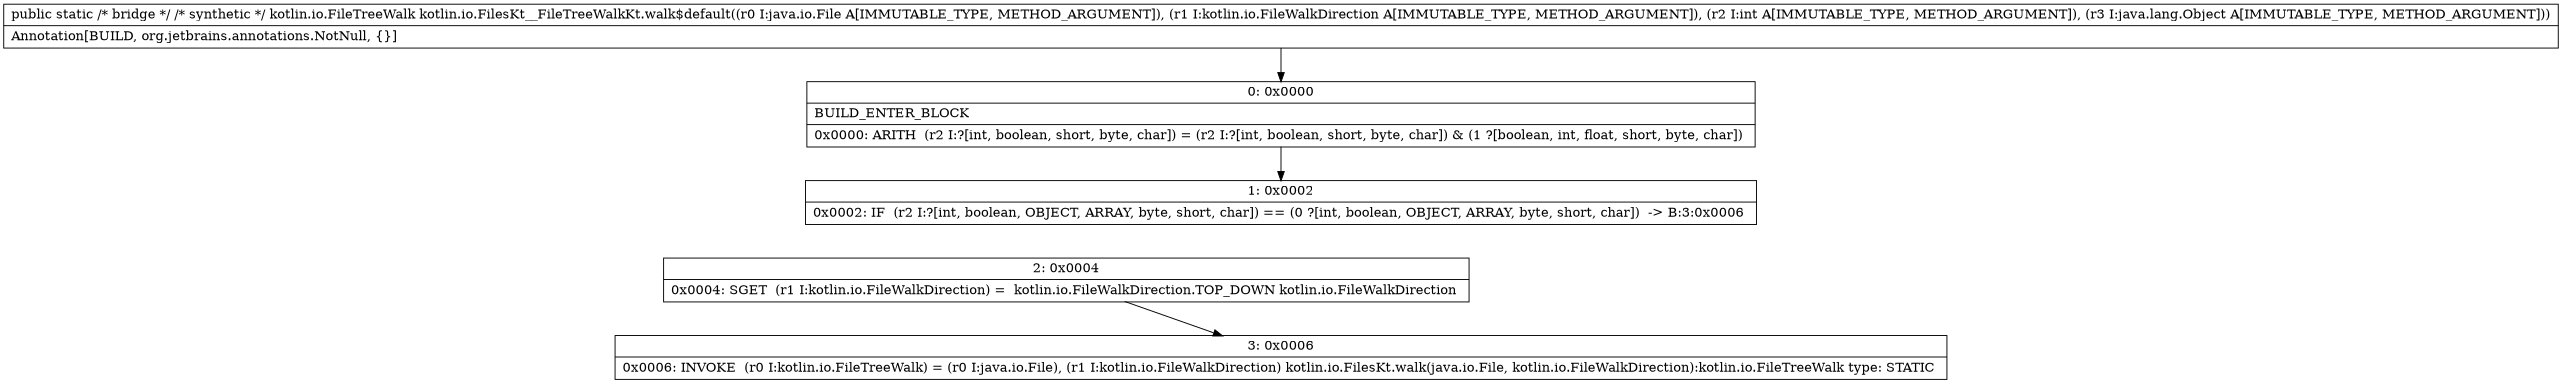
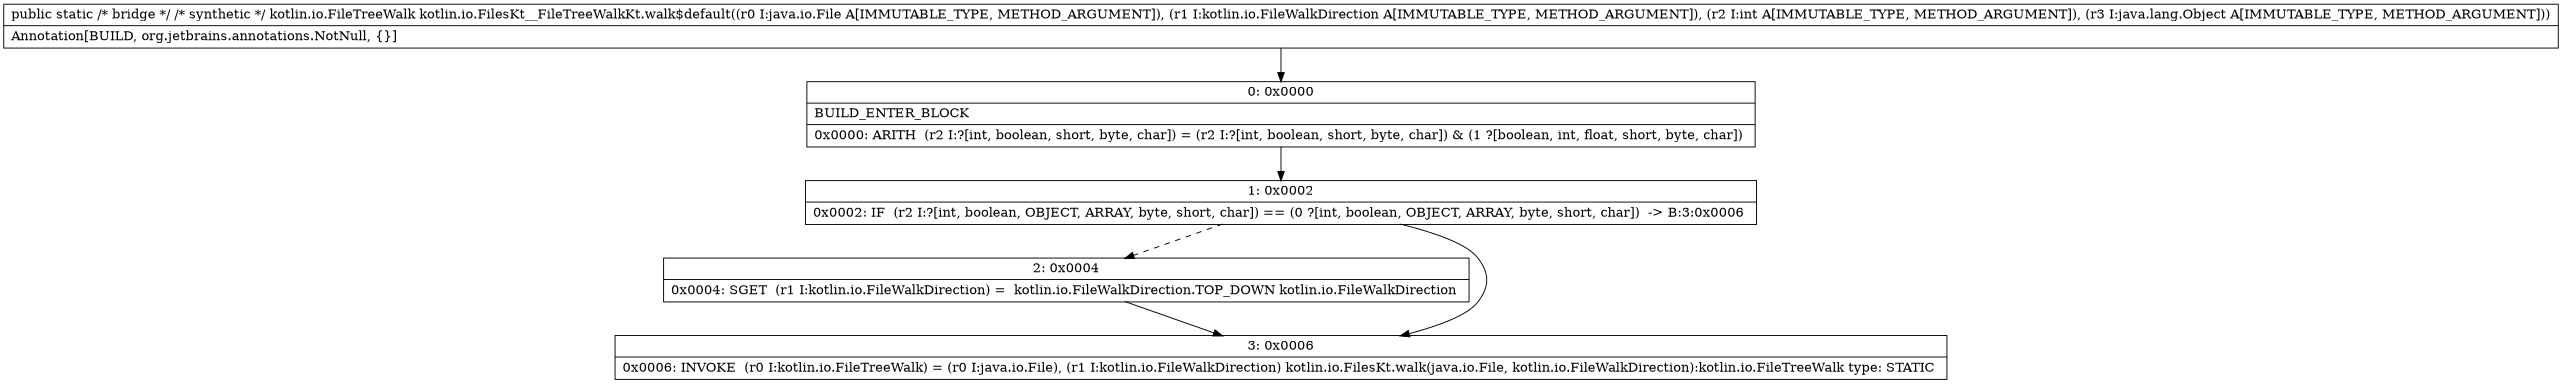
none -> (1178, 240)
none -> (1486, 275)
